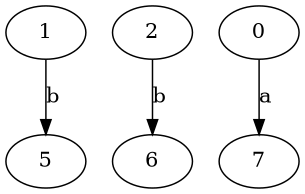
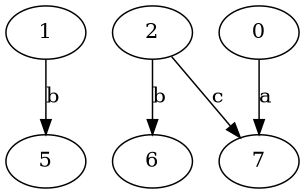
none -> (201, 91)
